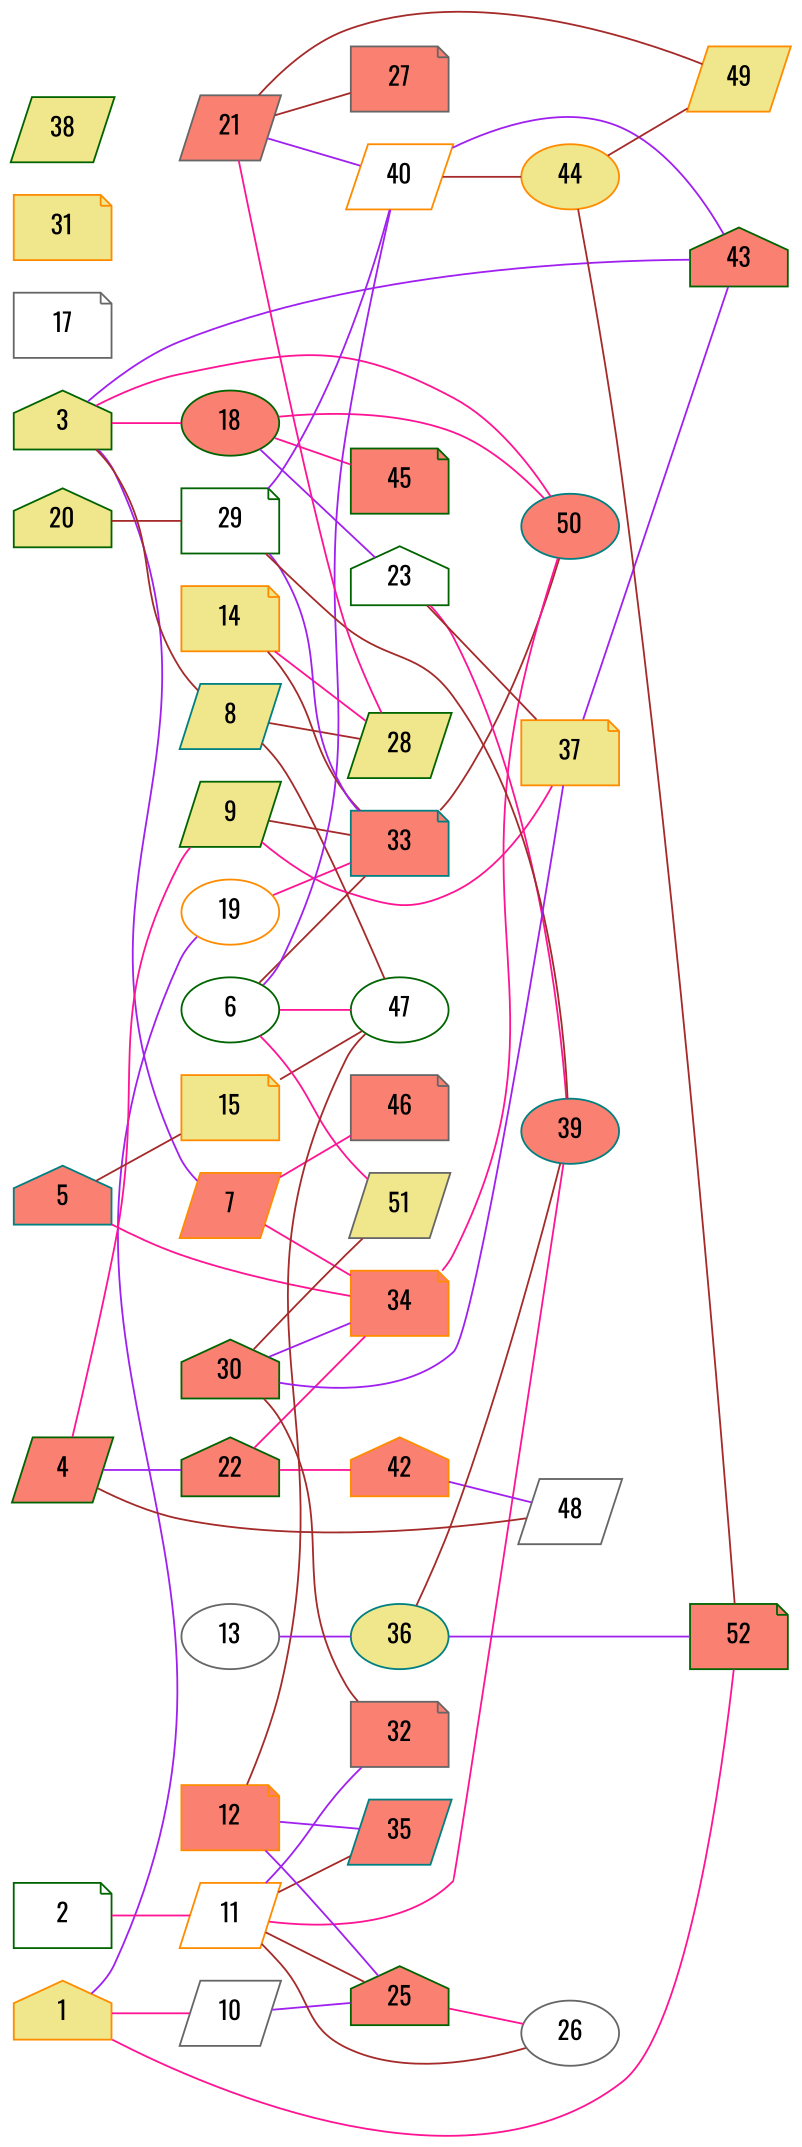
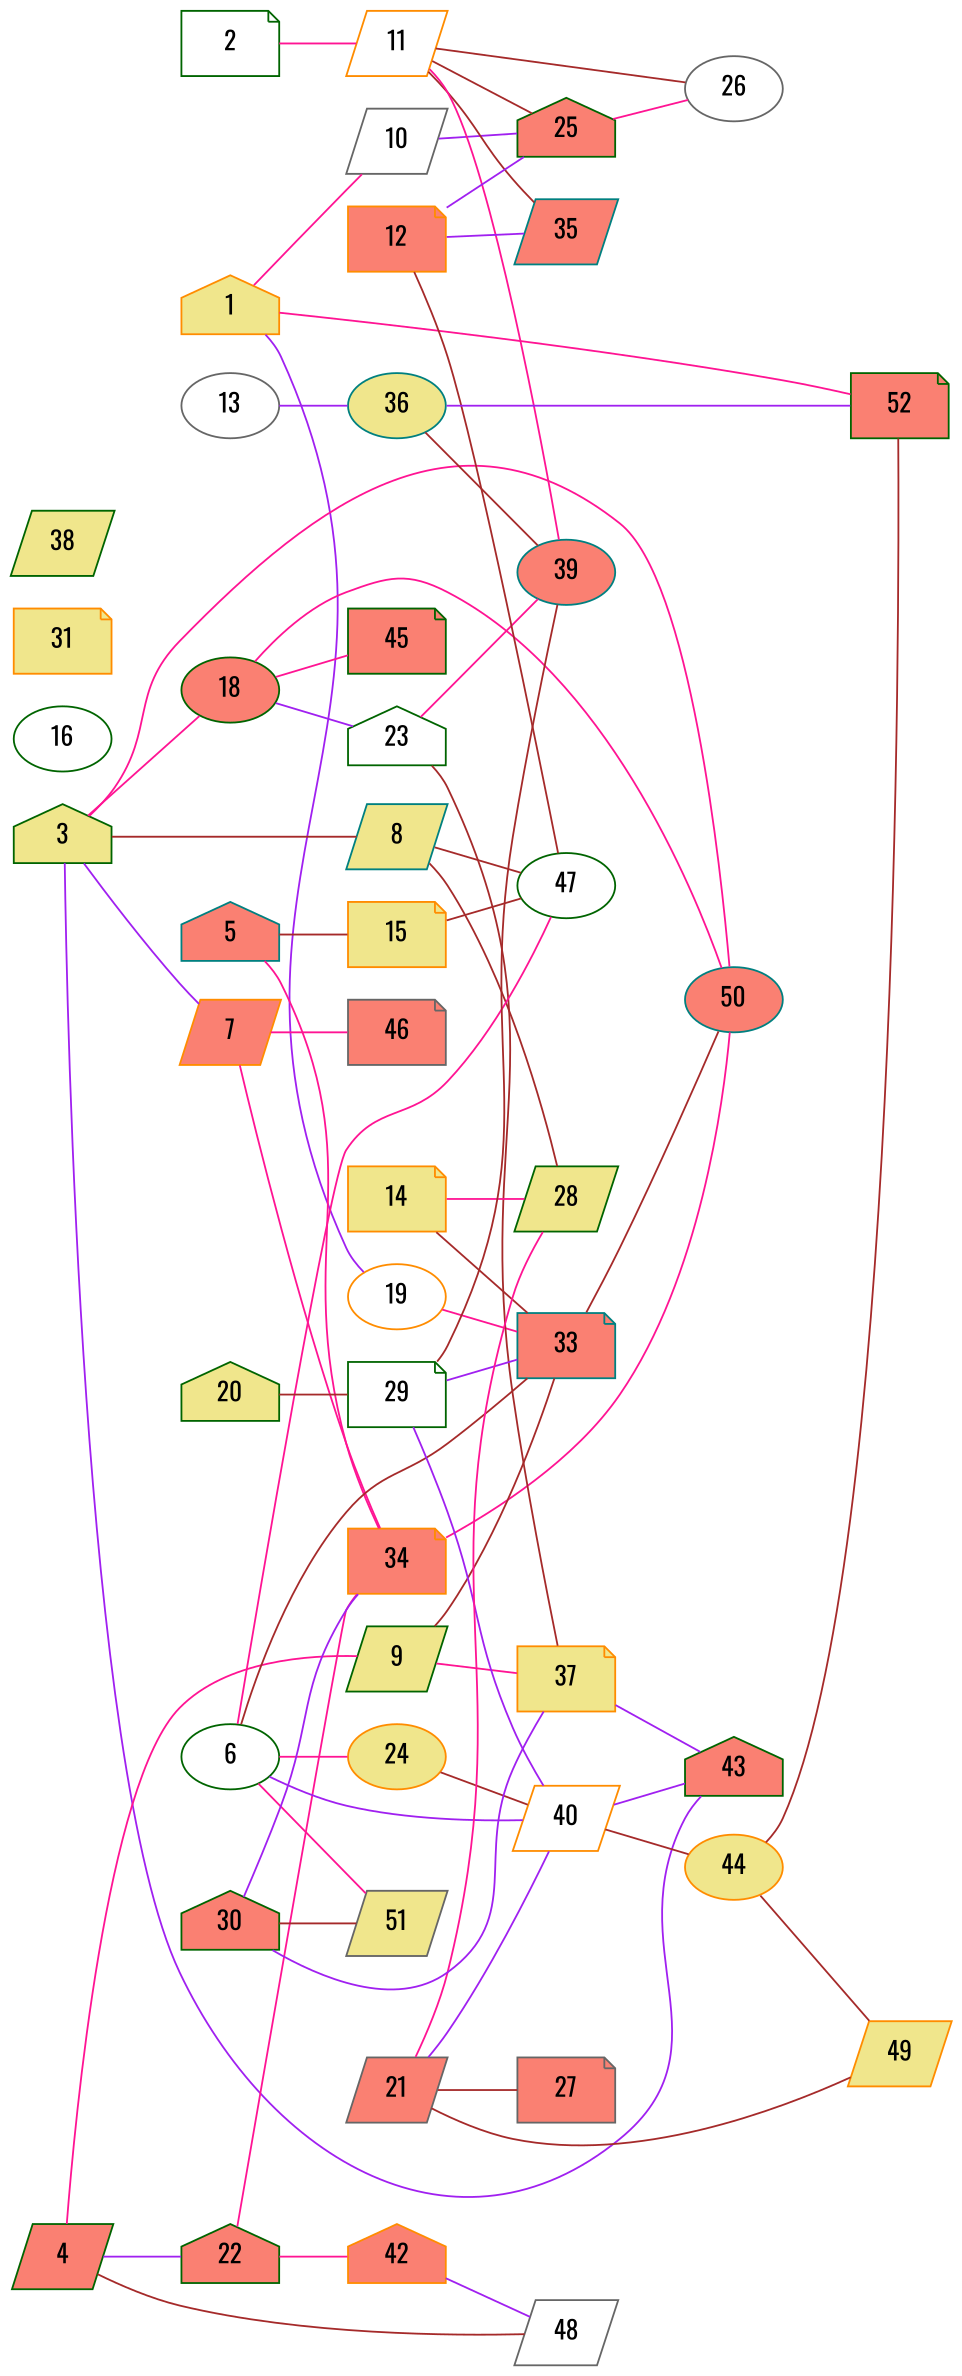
(63, 325) -> none
none -> (63, 739)
(400, 1734) -> none
none -> (397, 1757)
